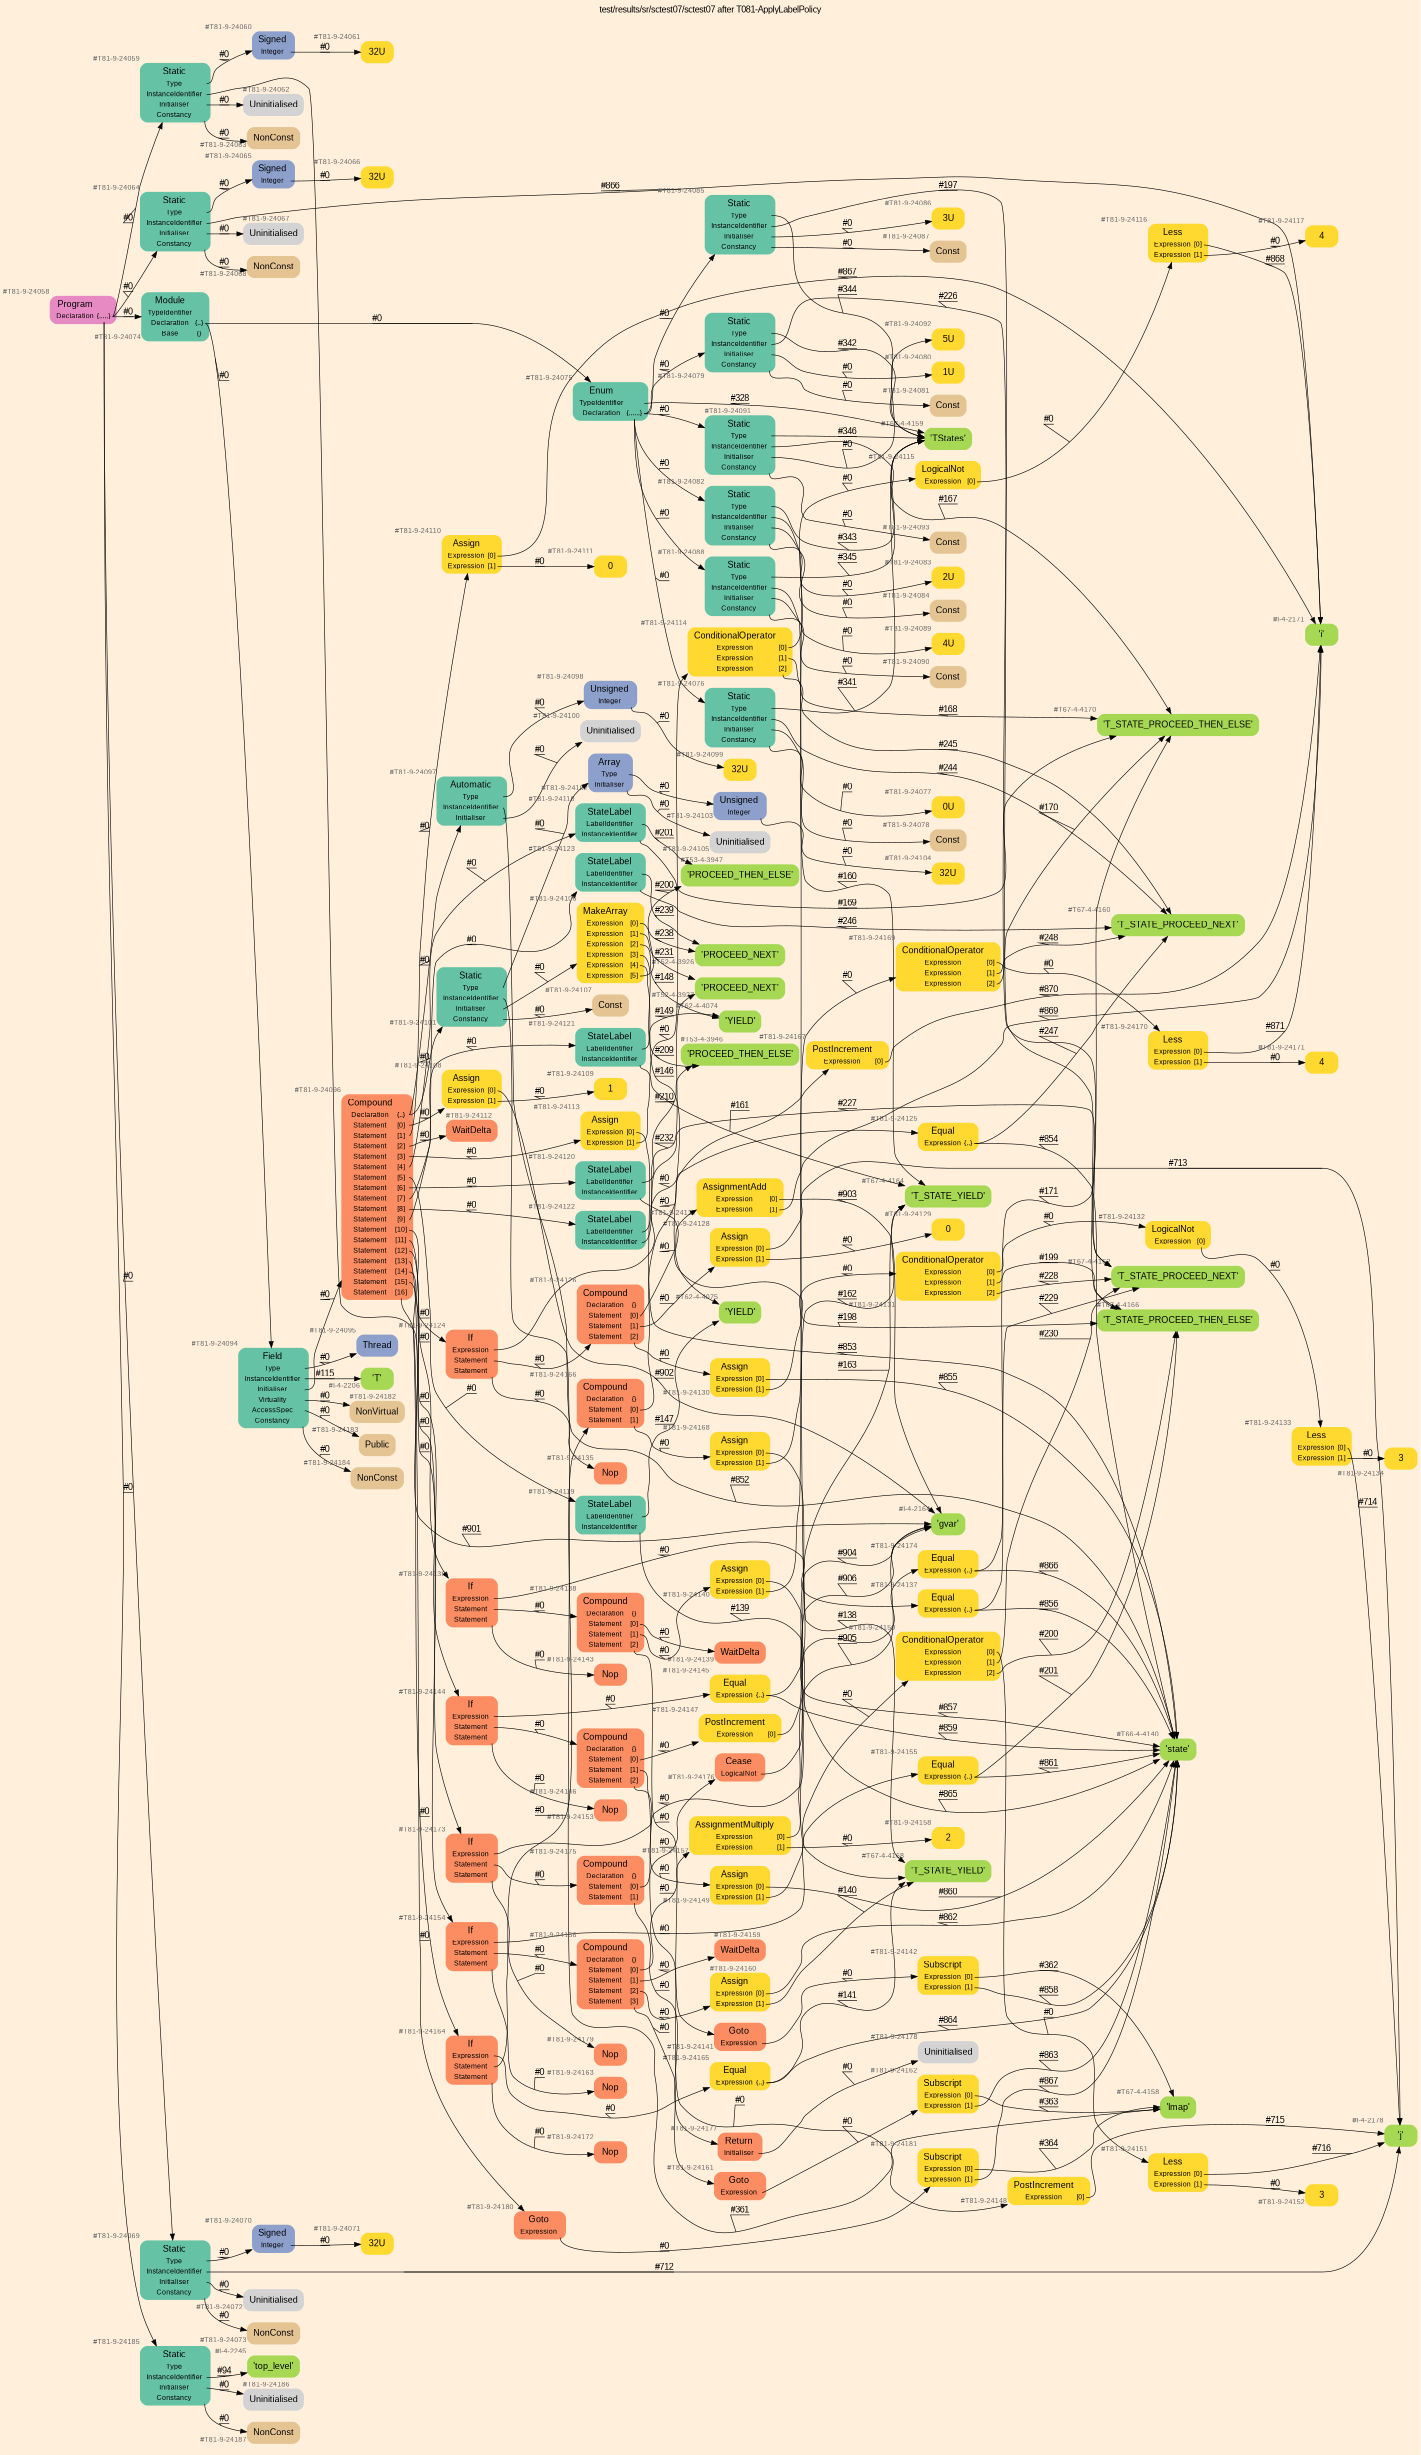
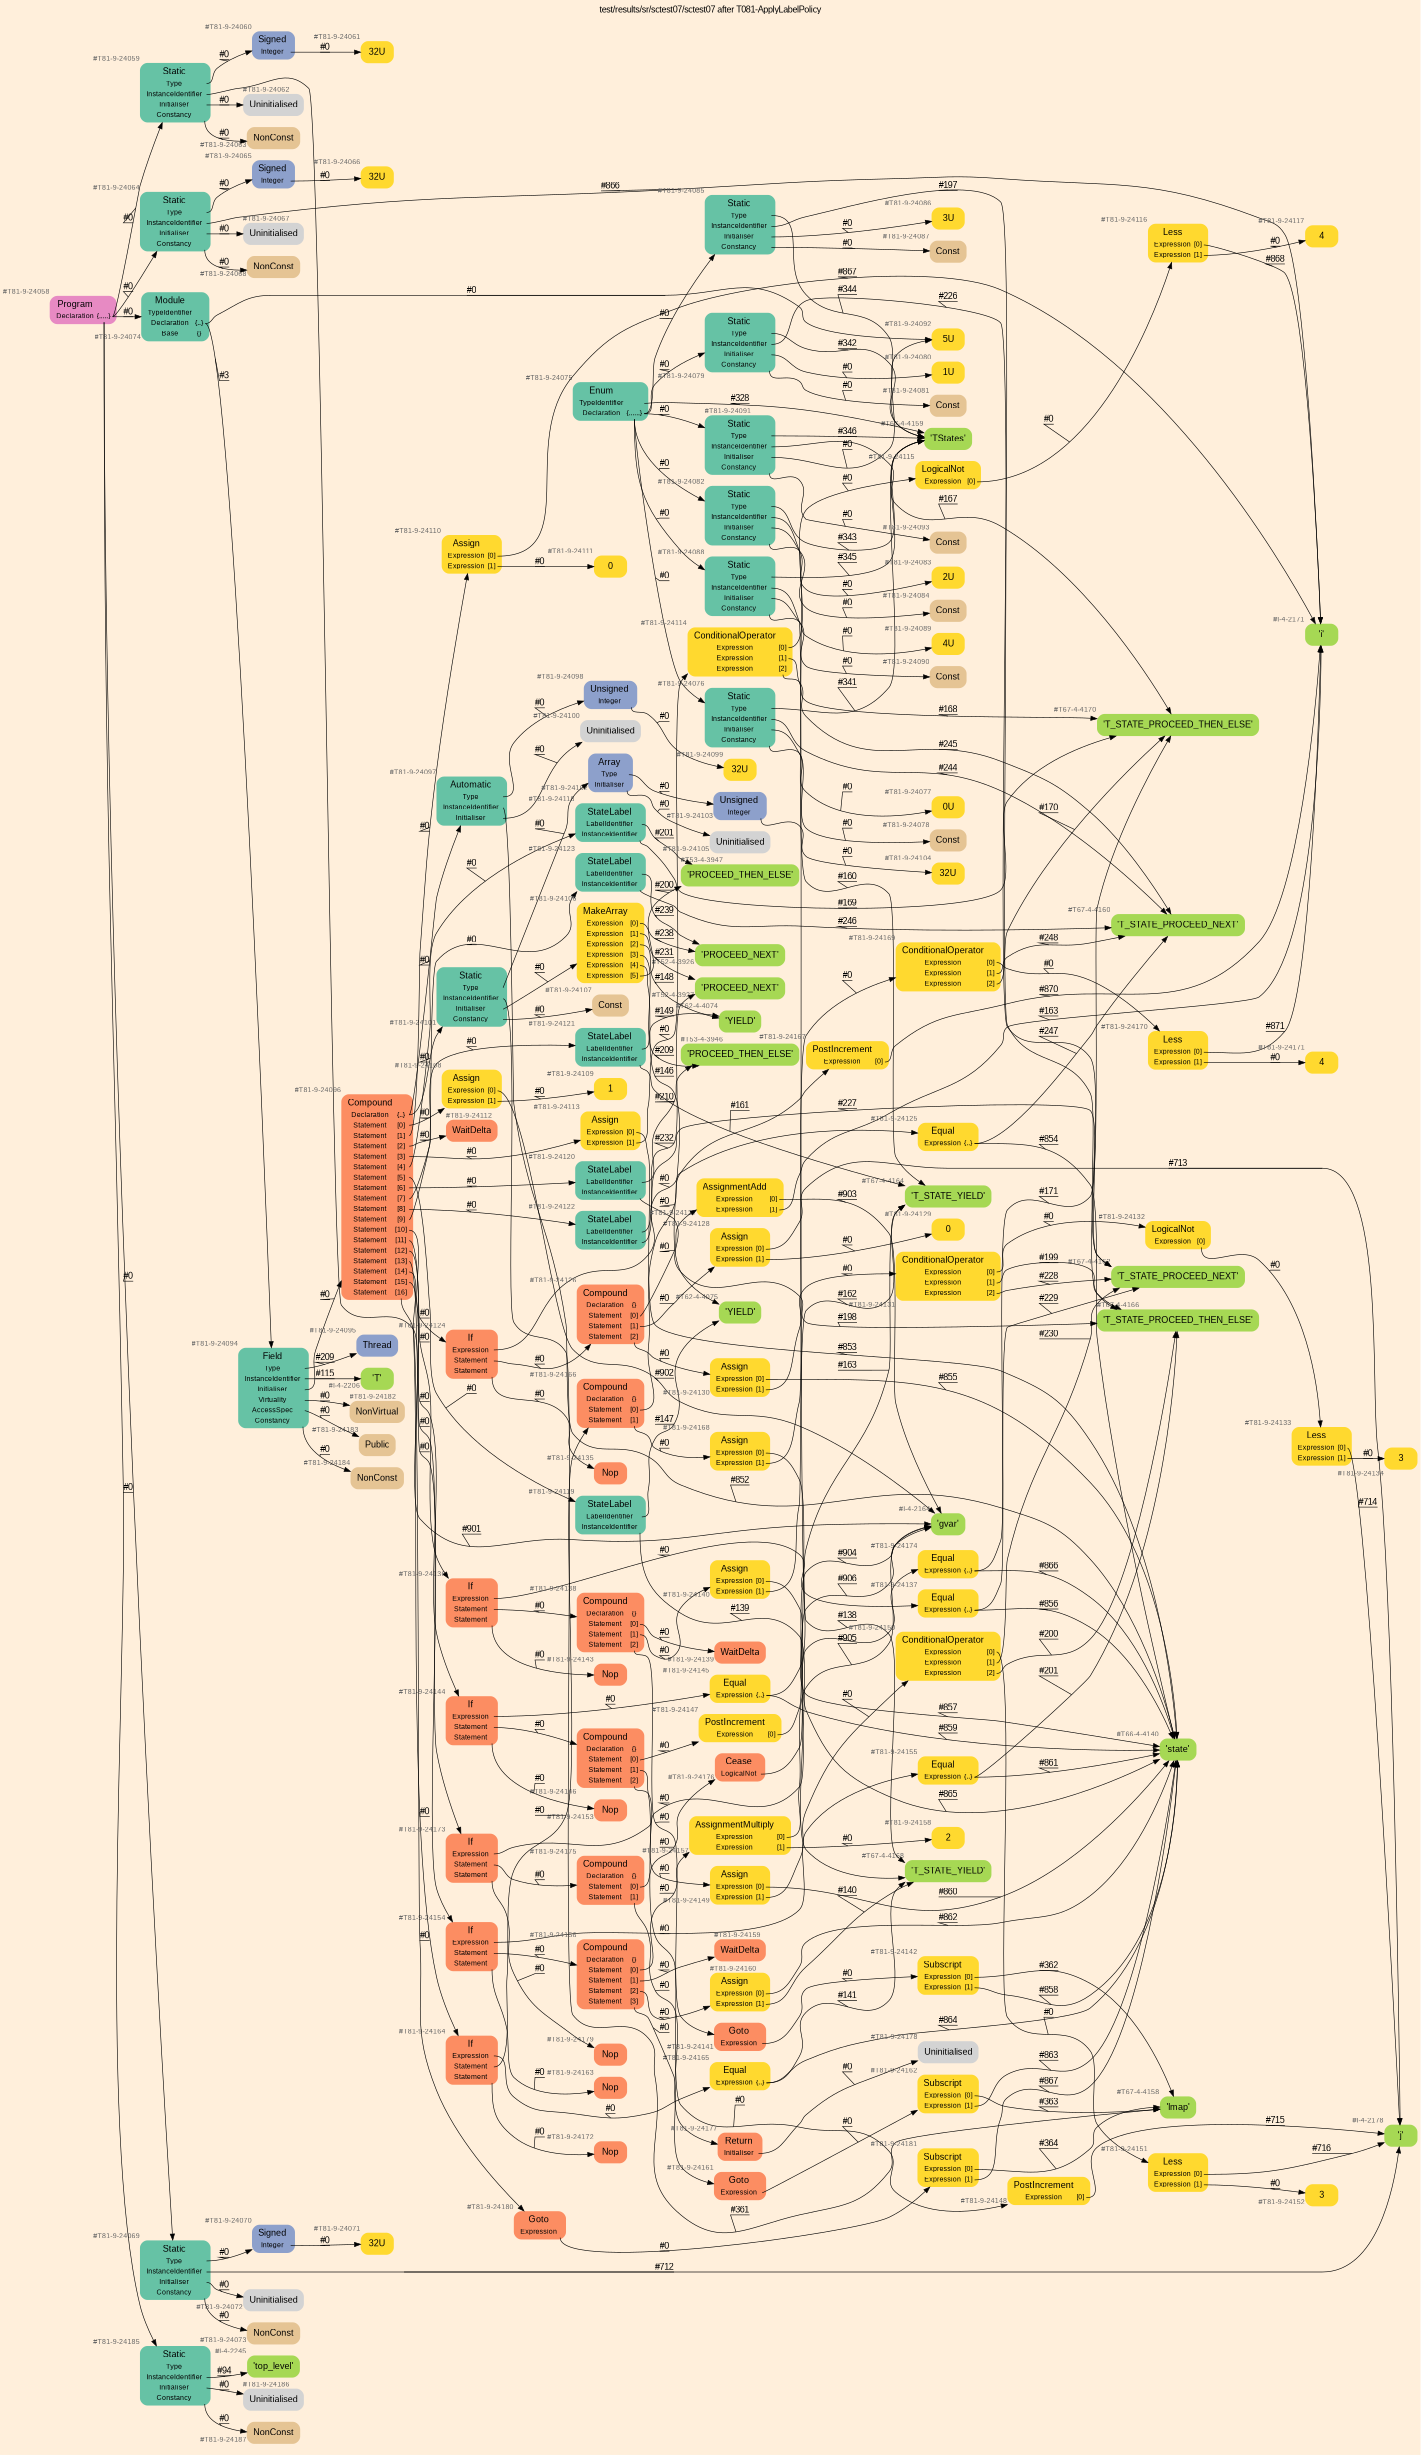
(403, 324) -> (570, 295)
(224, 376) -> (224, 376)
(1049, 1011) -> (1049, 1011)
(325, 1358) -> (325, 1358)
